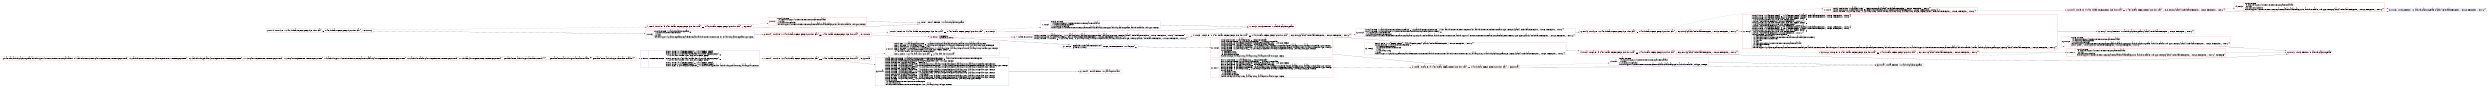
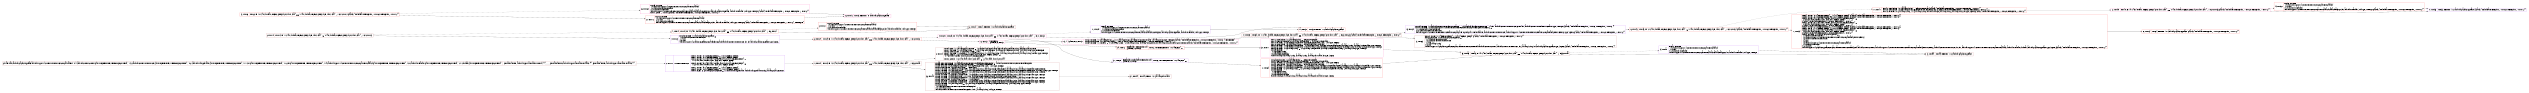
(1758, 40) -> (1805, 40)
(1385, 46) -> (1436, 39)
none -> (1151, 48)
(1659, 52) -> none
